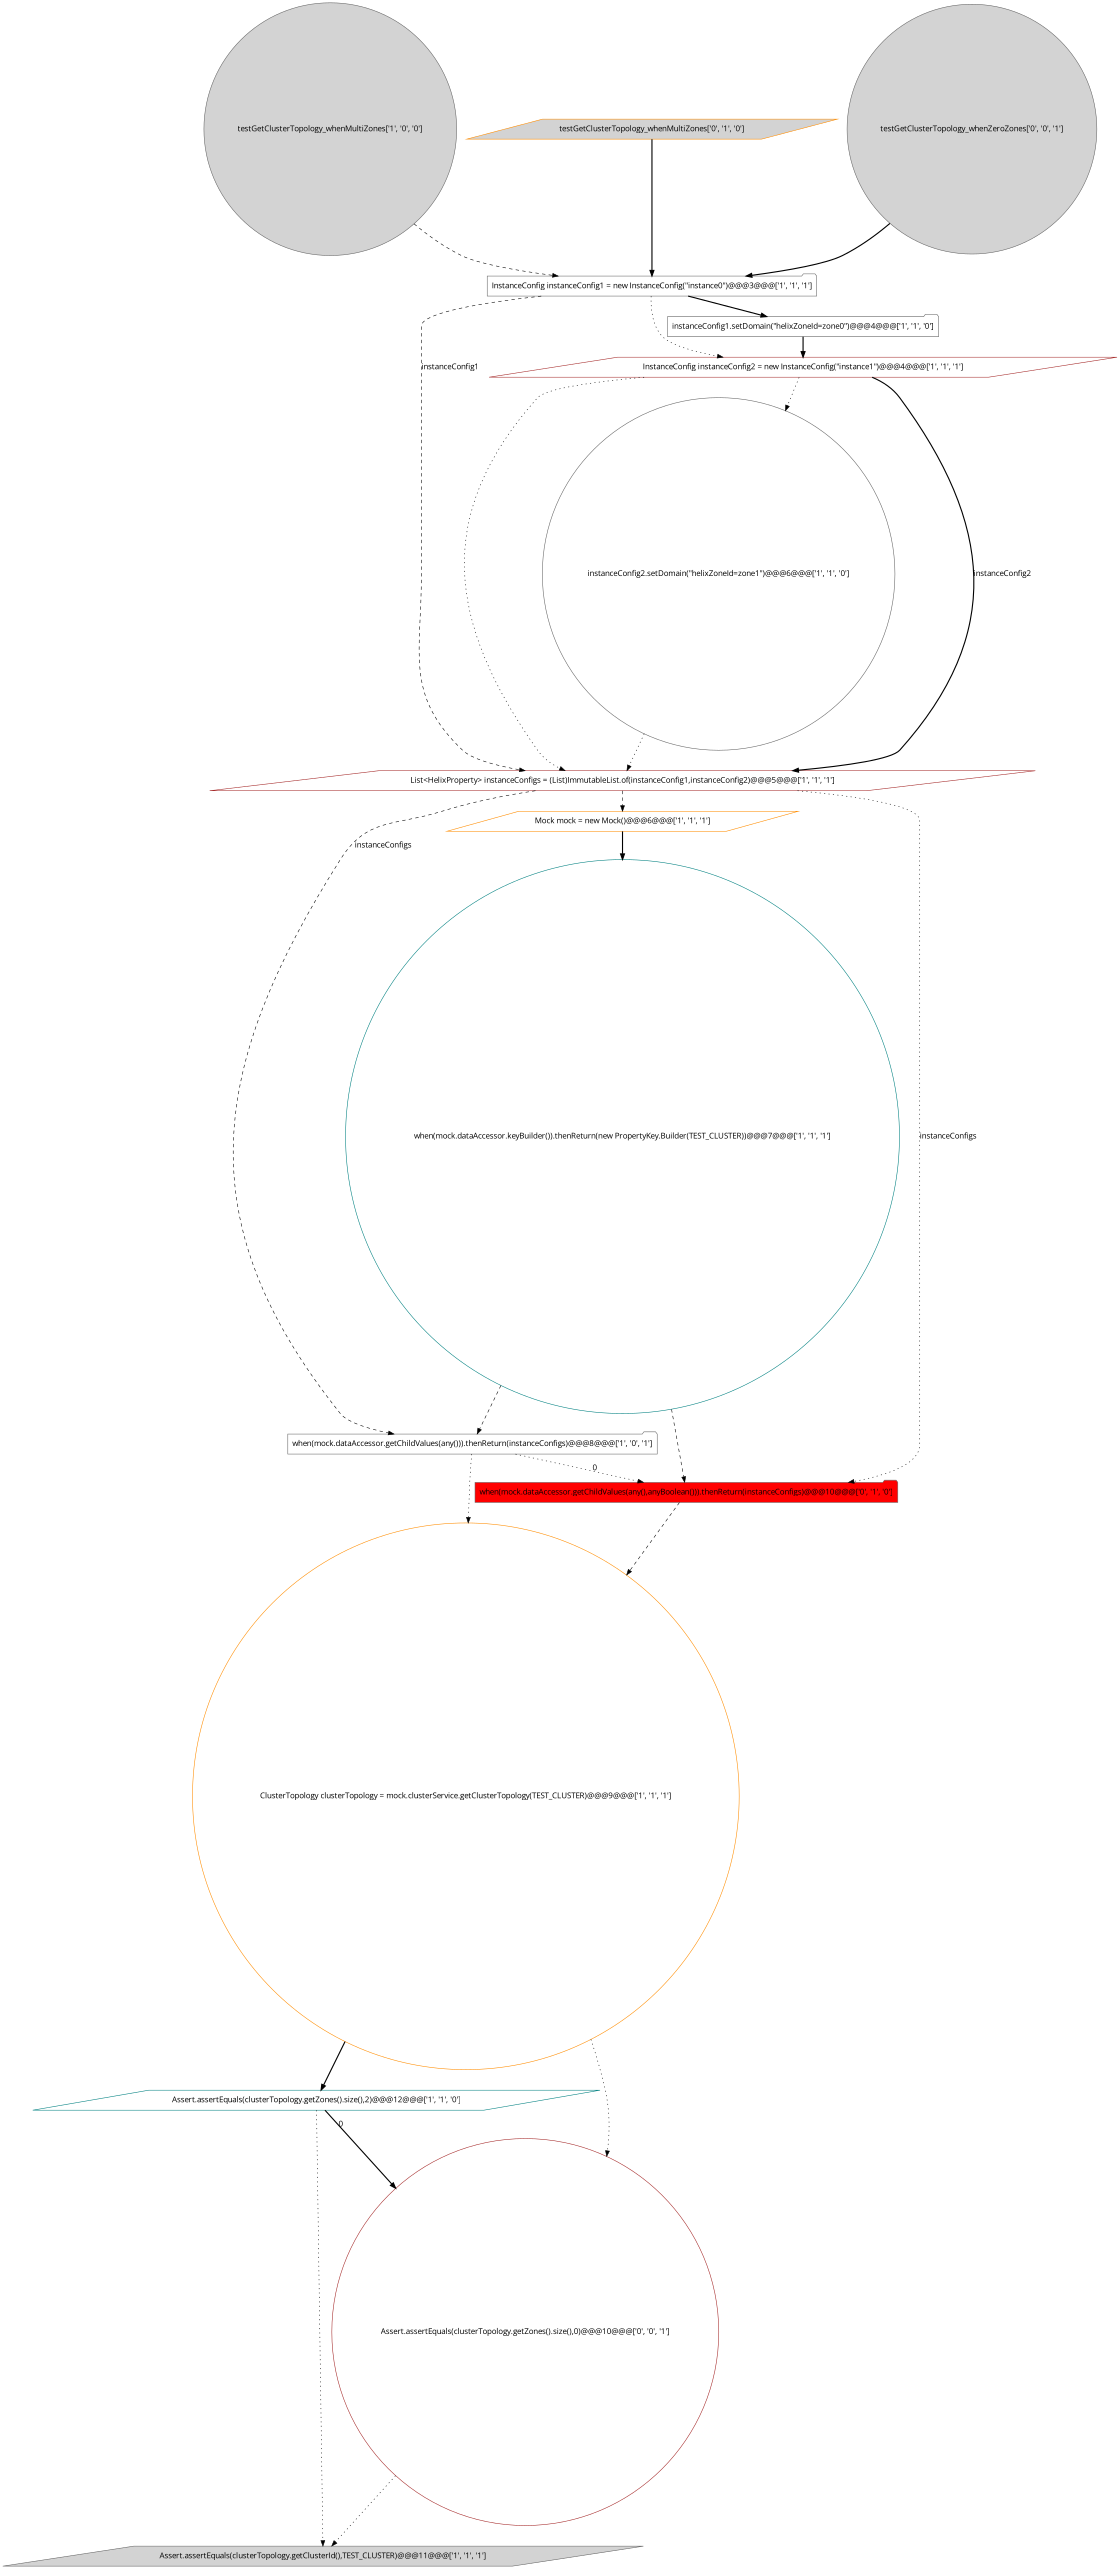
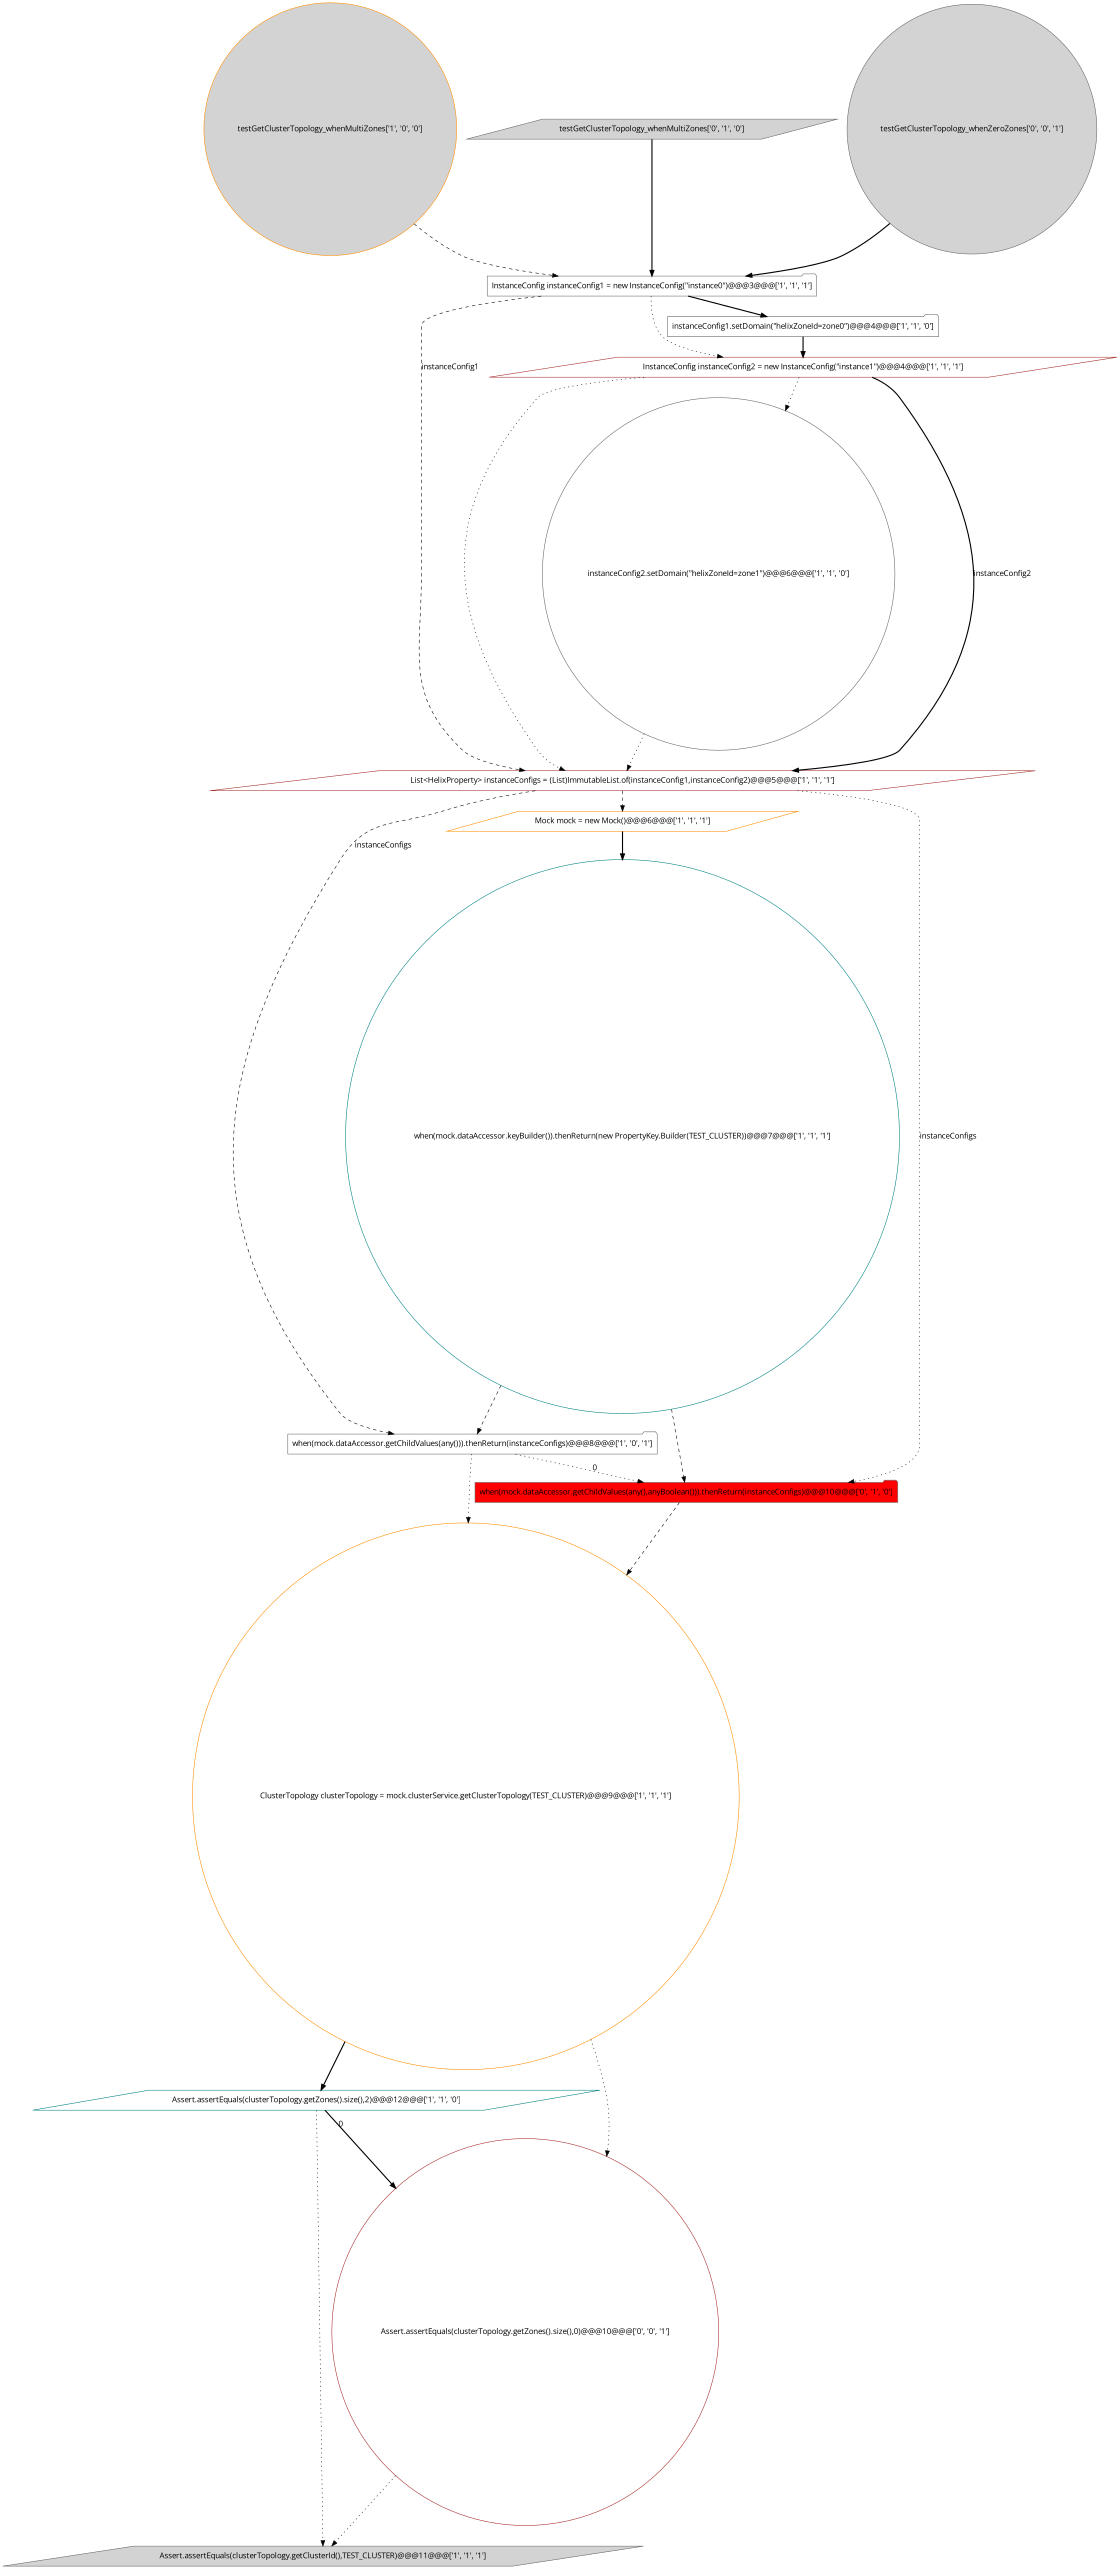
(330, 129) -> (330, 129)
(652, 129) -> (652, 129)
